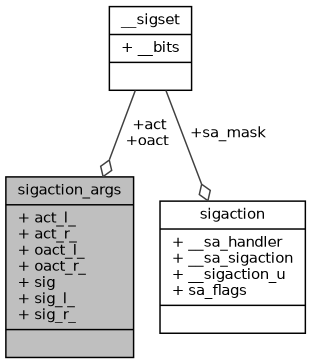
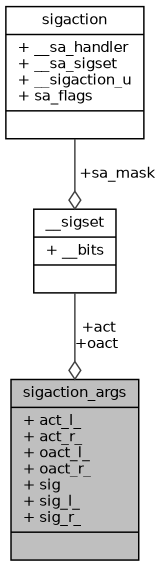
(184, 137) -> (75, 165)
(233, 258) -> (68, 64)
